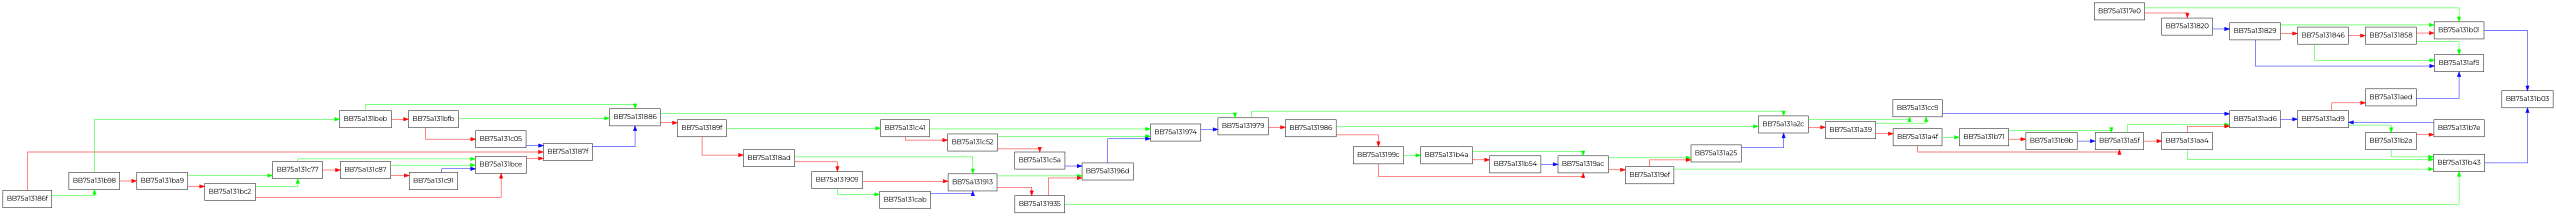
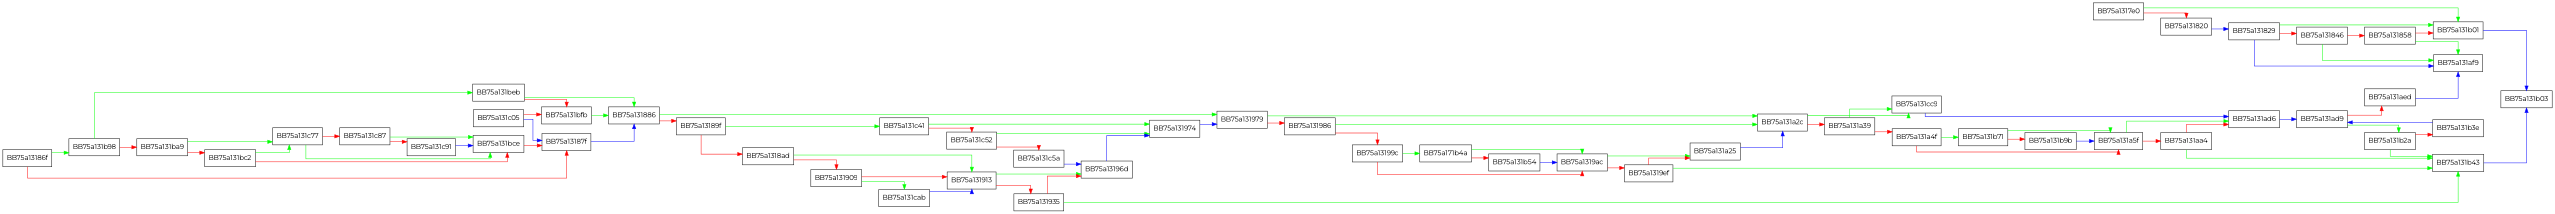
(2459, 128) -> (2458, 128)
(443, 139) -> (530, 114)
(1447, 155) -> (1446, 153)
